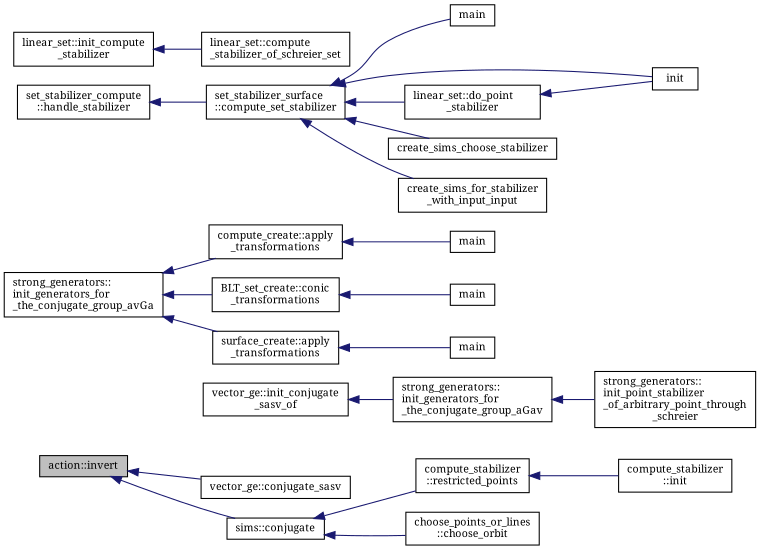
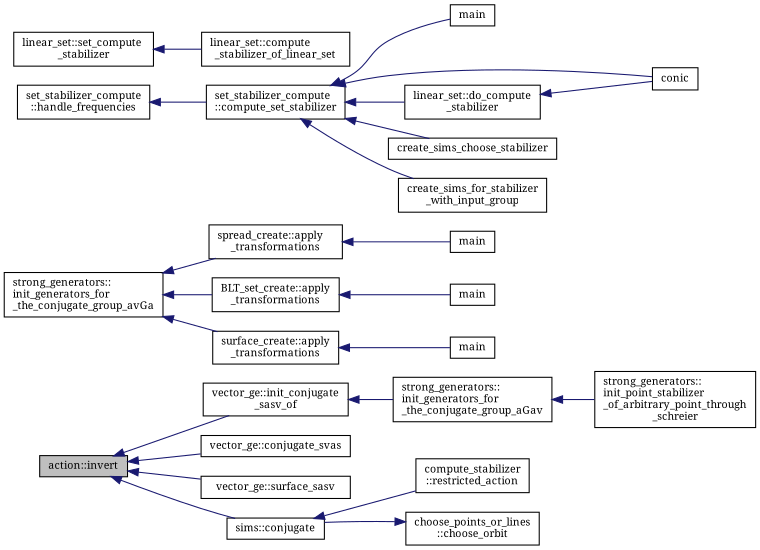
(84, 49) -> (84, 49)
(276, 49) -> (276, 49)
(675, 79) -> (675, 79)
(84, 102) -> (84, 102)
(276, 102) -> (276, 102)
(473, 102) -> (473, 102)
(473, 195) -> (473, 195)
(276, 242) -> (276, 242)
(276, 295) -> (276, 295)
none -> (177, 434)
none -> (276, 446)
(473, 476) -> (473, 476)
(675, 476) -> none
(276, 487) -> (276, 487)
(370, 536) -> (360, 522)
